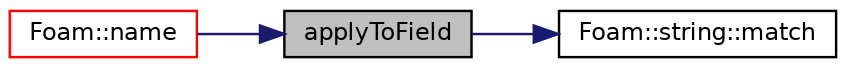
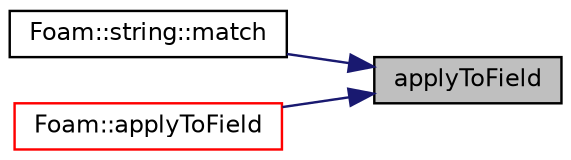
(103, 34) -> (148, 126)
(503, 34) -> (318, 59)
